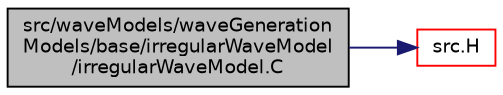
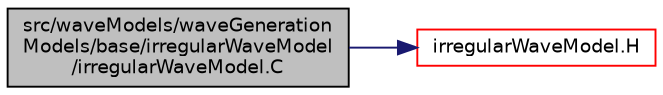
(456, 48) -> (536, 48)
